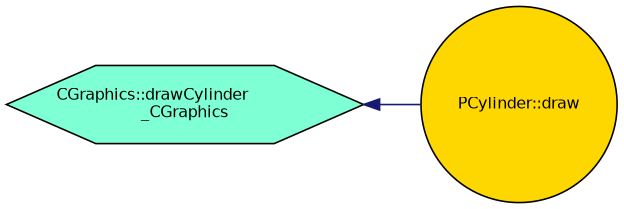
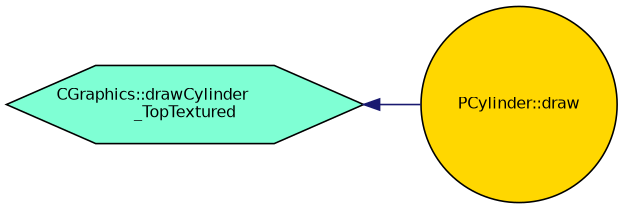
(185, 105) -> (185, 105)
